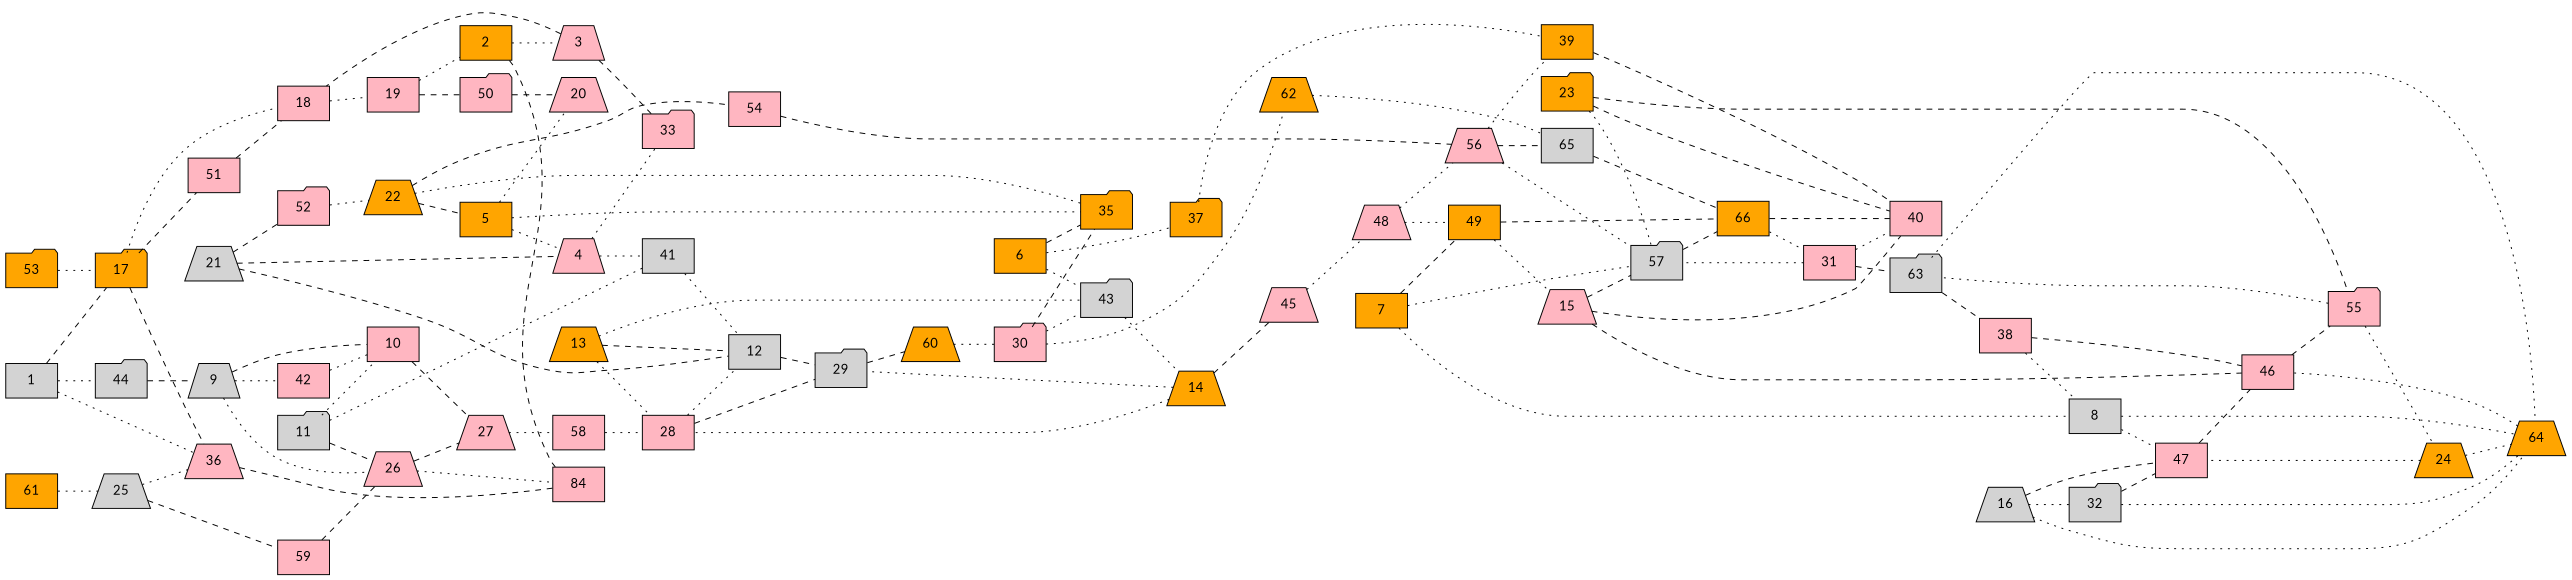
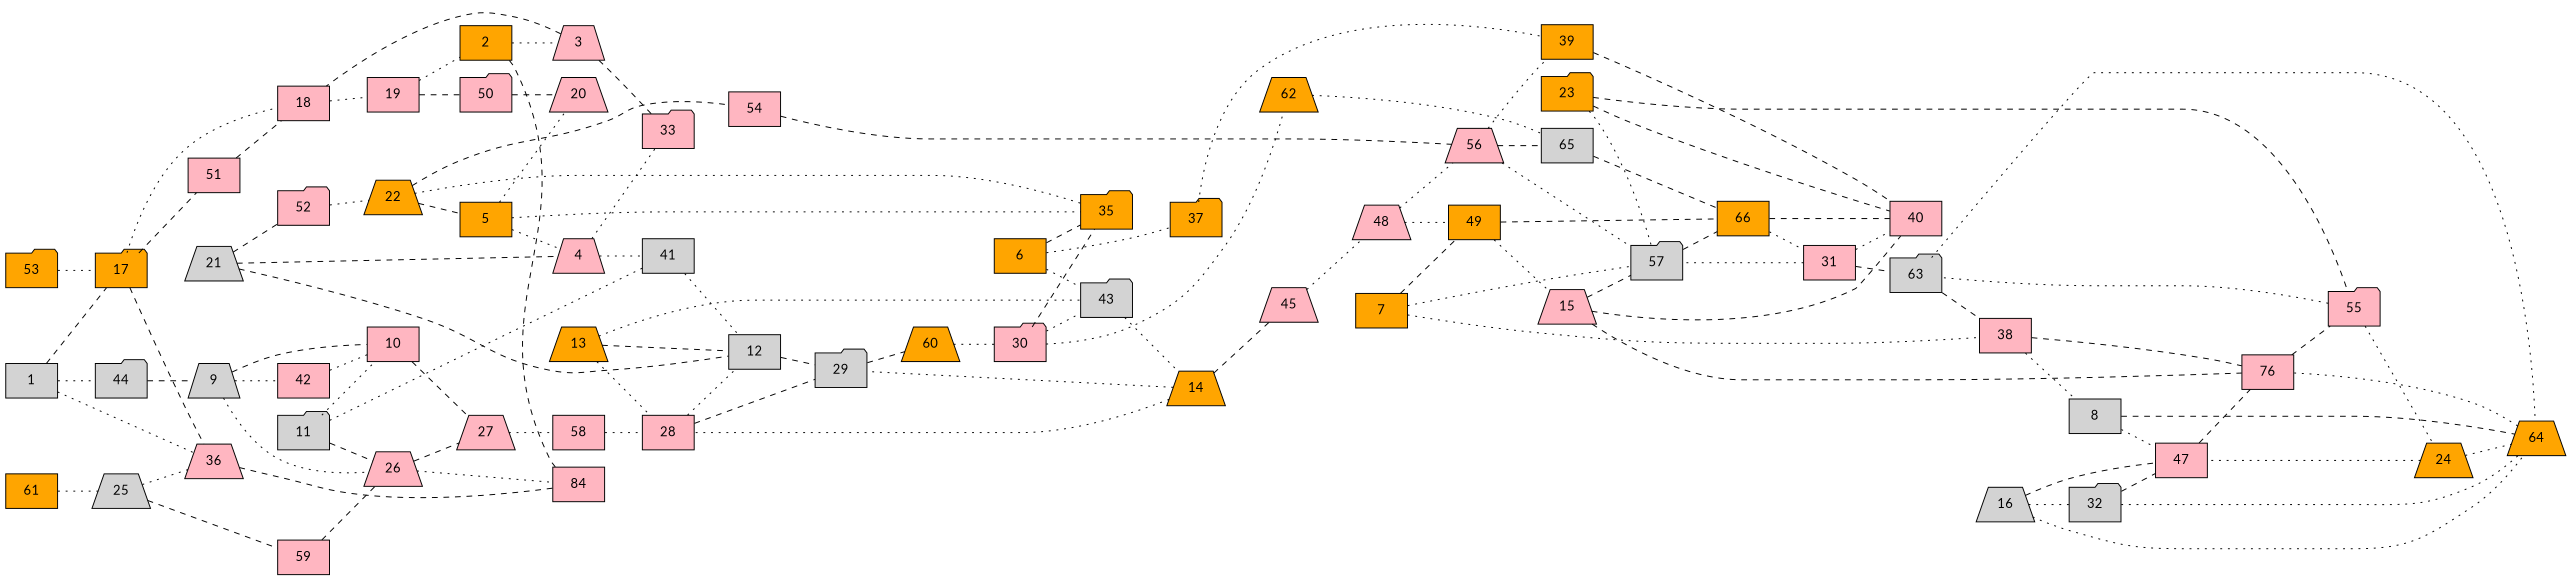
(2268, 372) -> (2268, 372)
(1721, 416) -> (1693, 343)
(2319, 416) -> (2319, 416)
